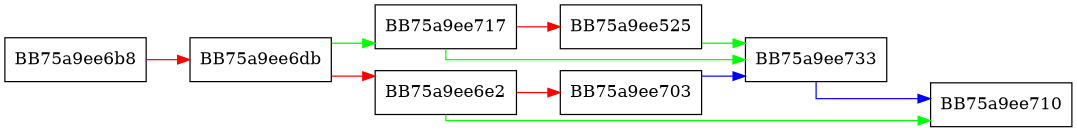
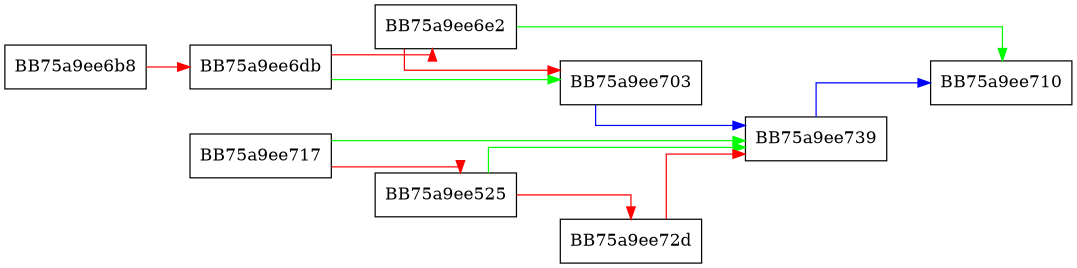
(347, 43) -> (440, 80)
(816, 60) -> (816, 139)
none -> (631, 241)
